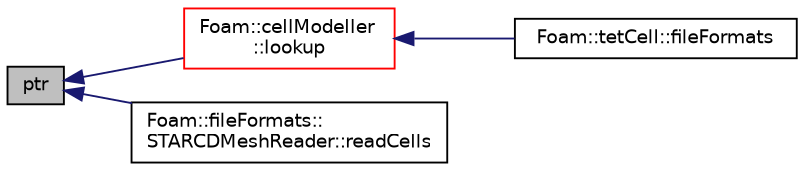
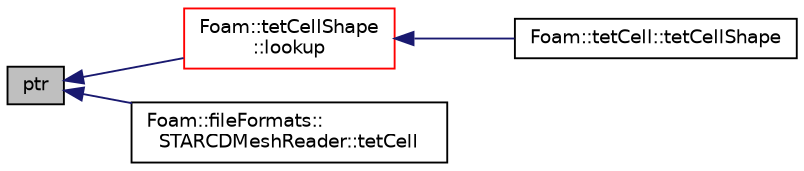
(289, 39) -> (289, 39)
(656, 39) -> (656, 39)
(289, 132) -> (289, 132)
